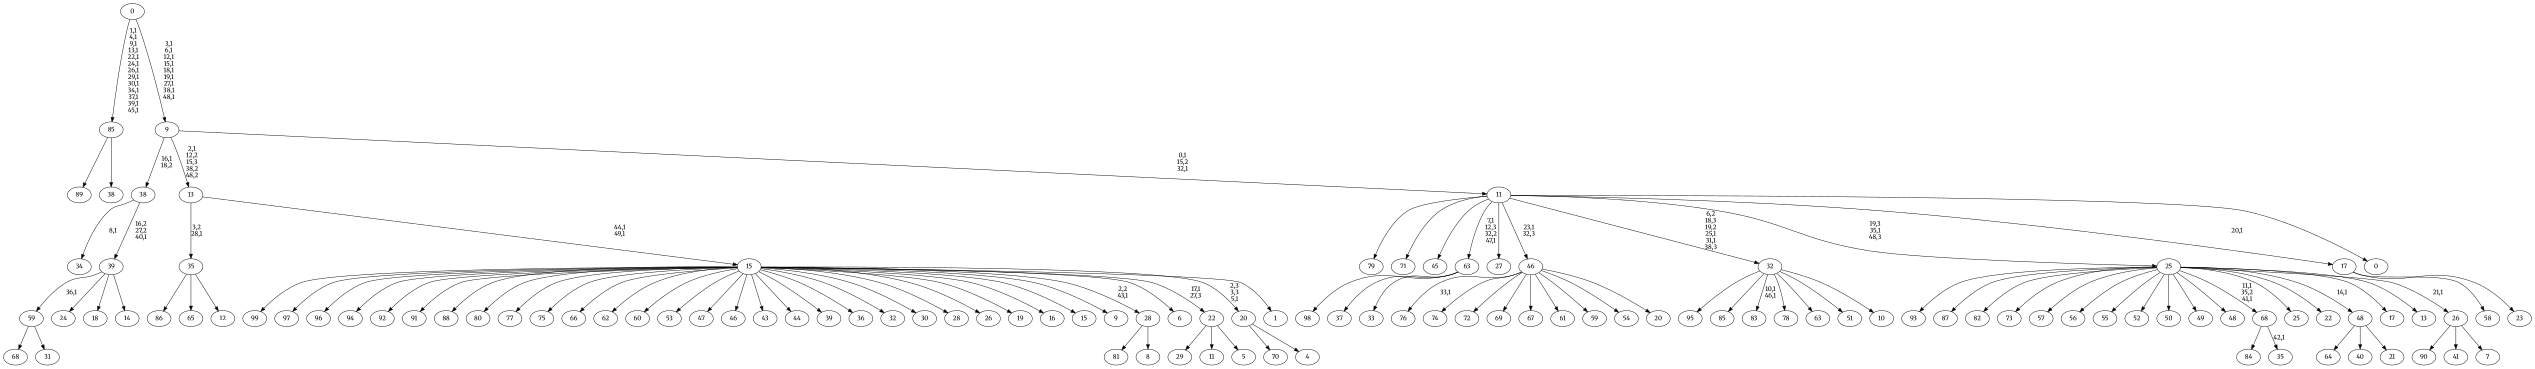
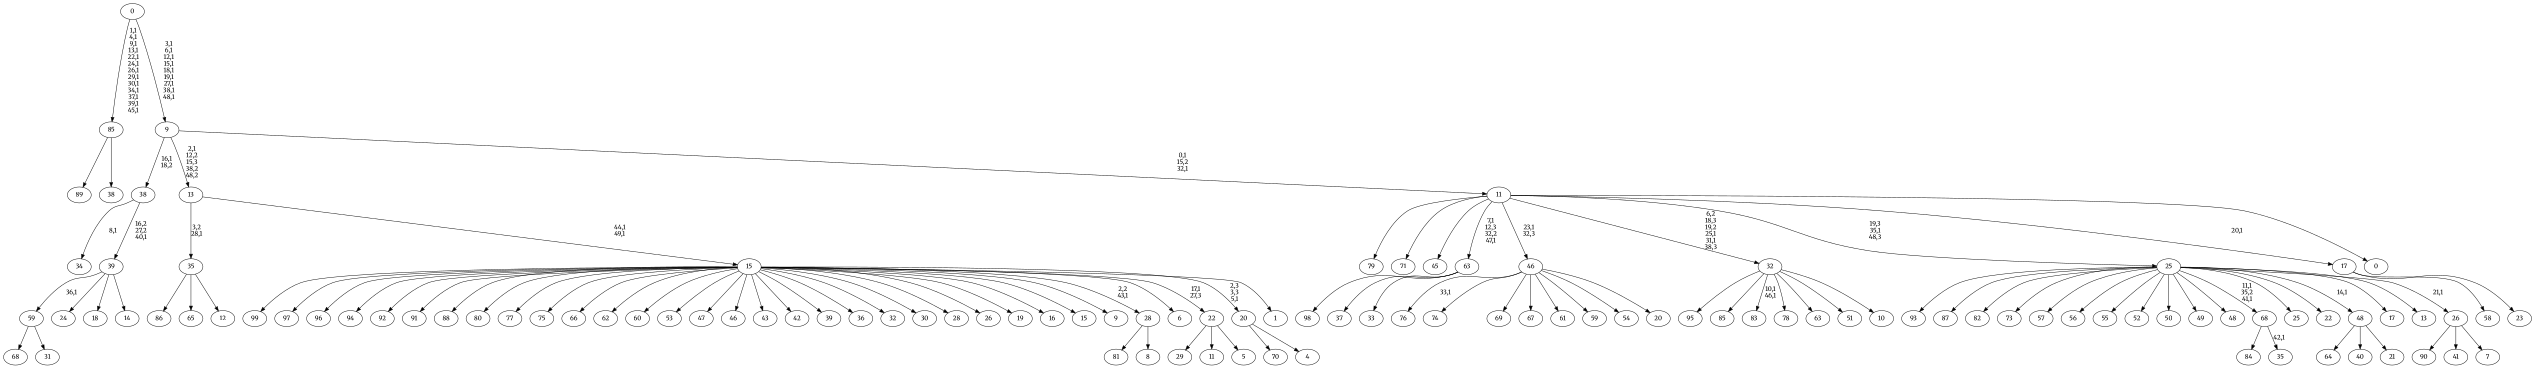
(1499, 267) -> none
(797, 319) -> (797, 319)
(1467, 319) -> none
